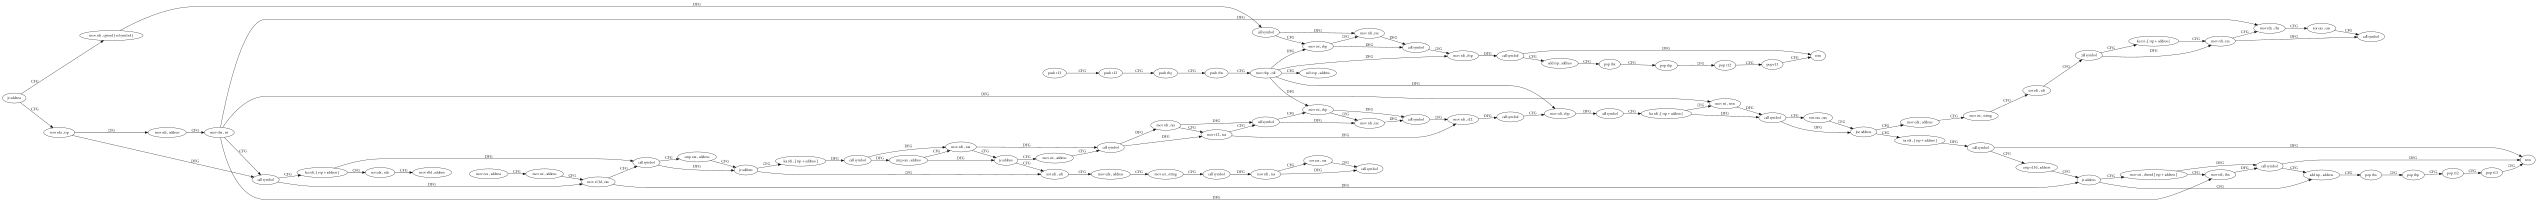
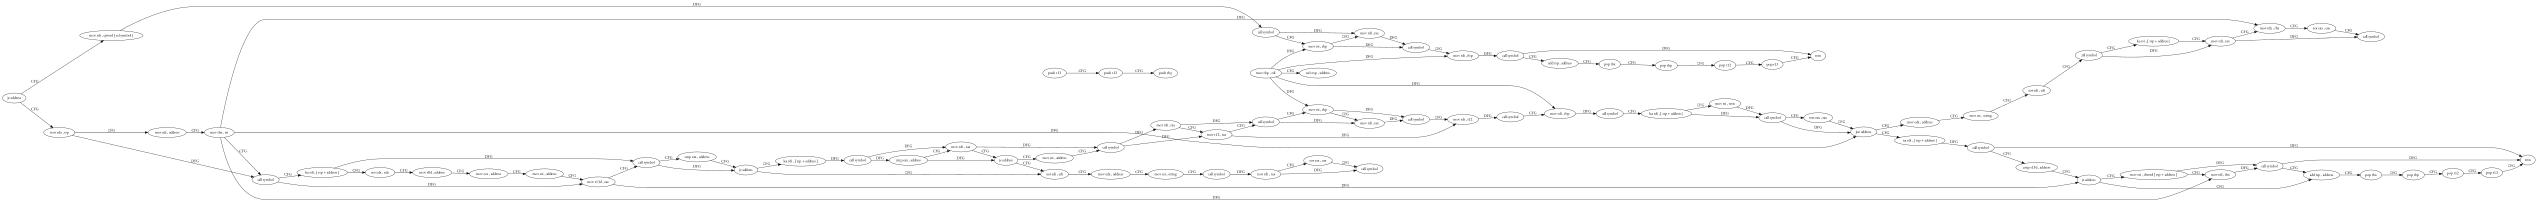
(1217, 73) -> none
(959, 96) -> (1045, 132)
none -> (459, 173)
